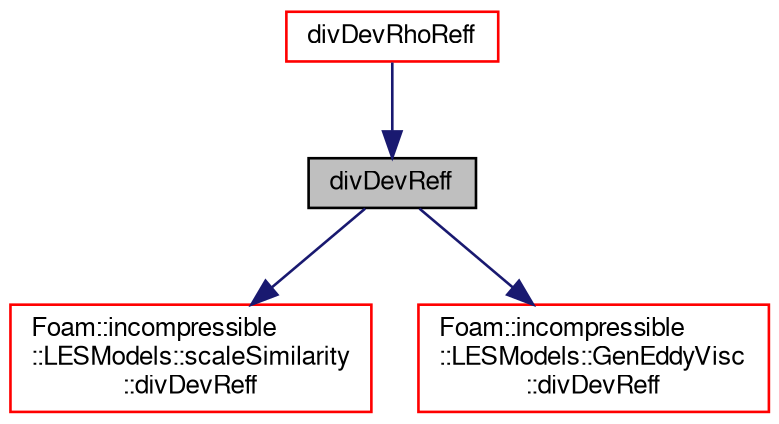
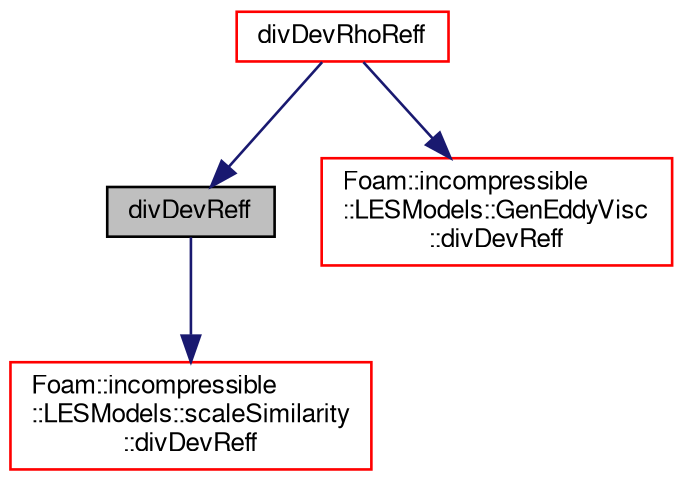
(466, 248) -> (398, 100)
